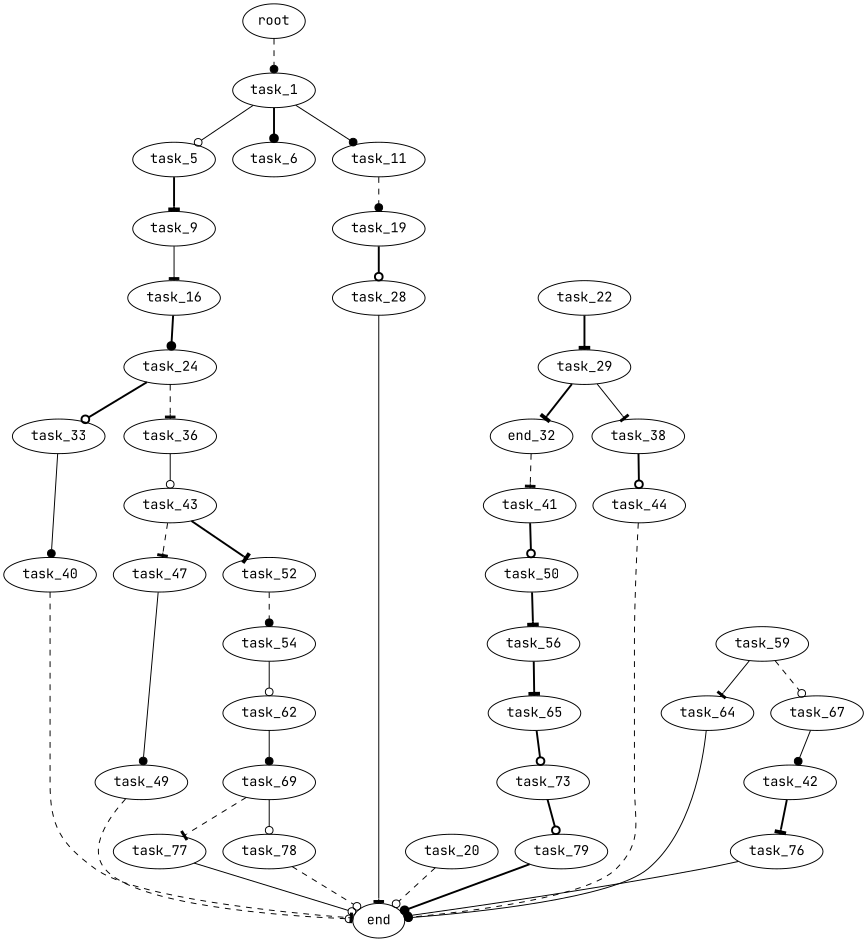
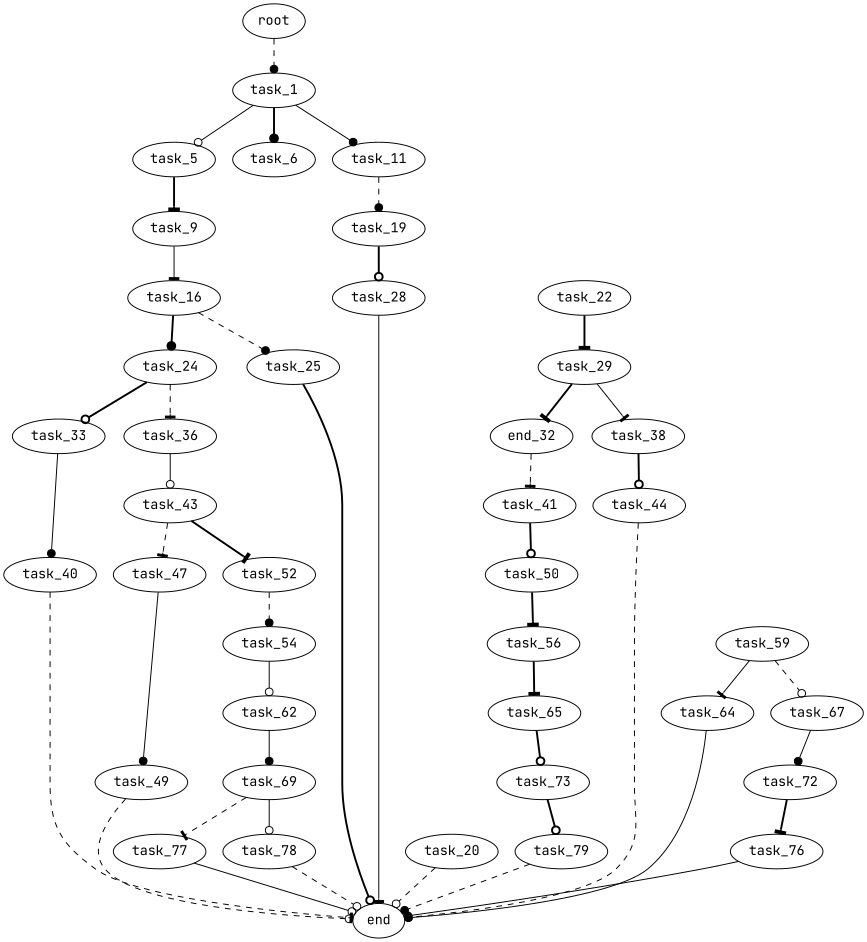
none -> (293, 367)
(790, 782) -> (790, 782)
(469, 887) -> (469, 887)
